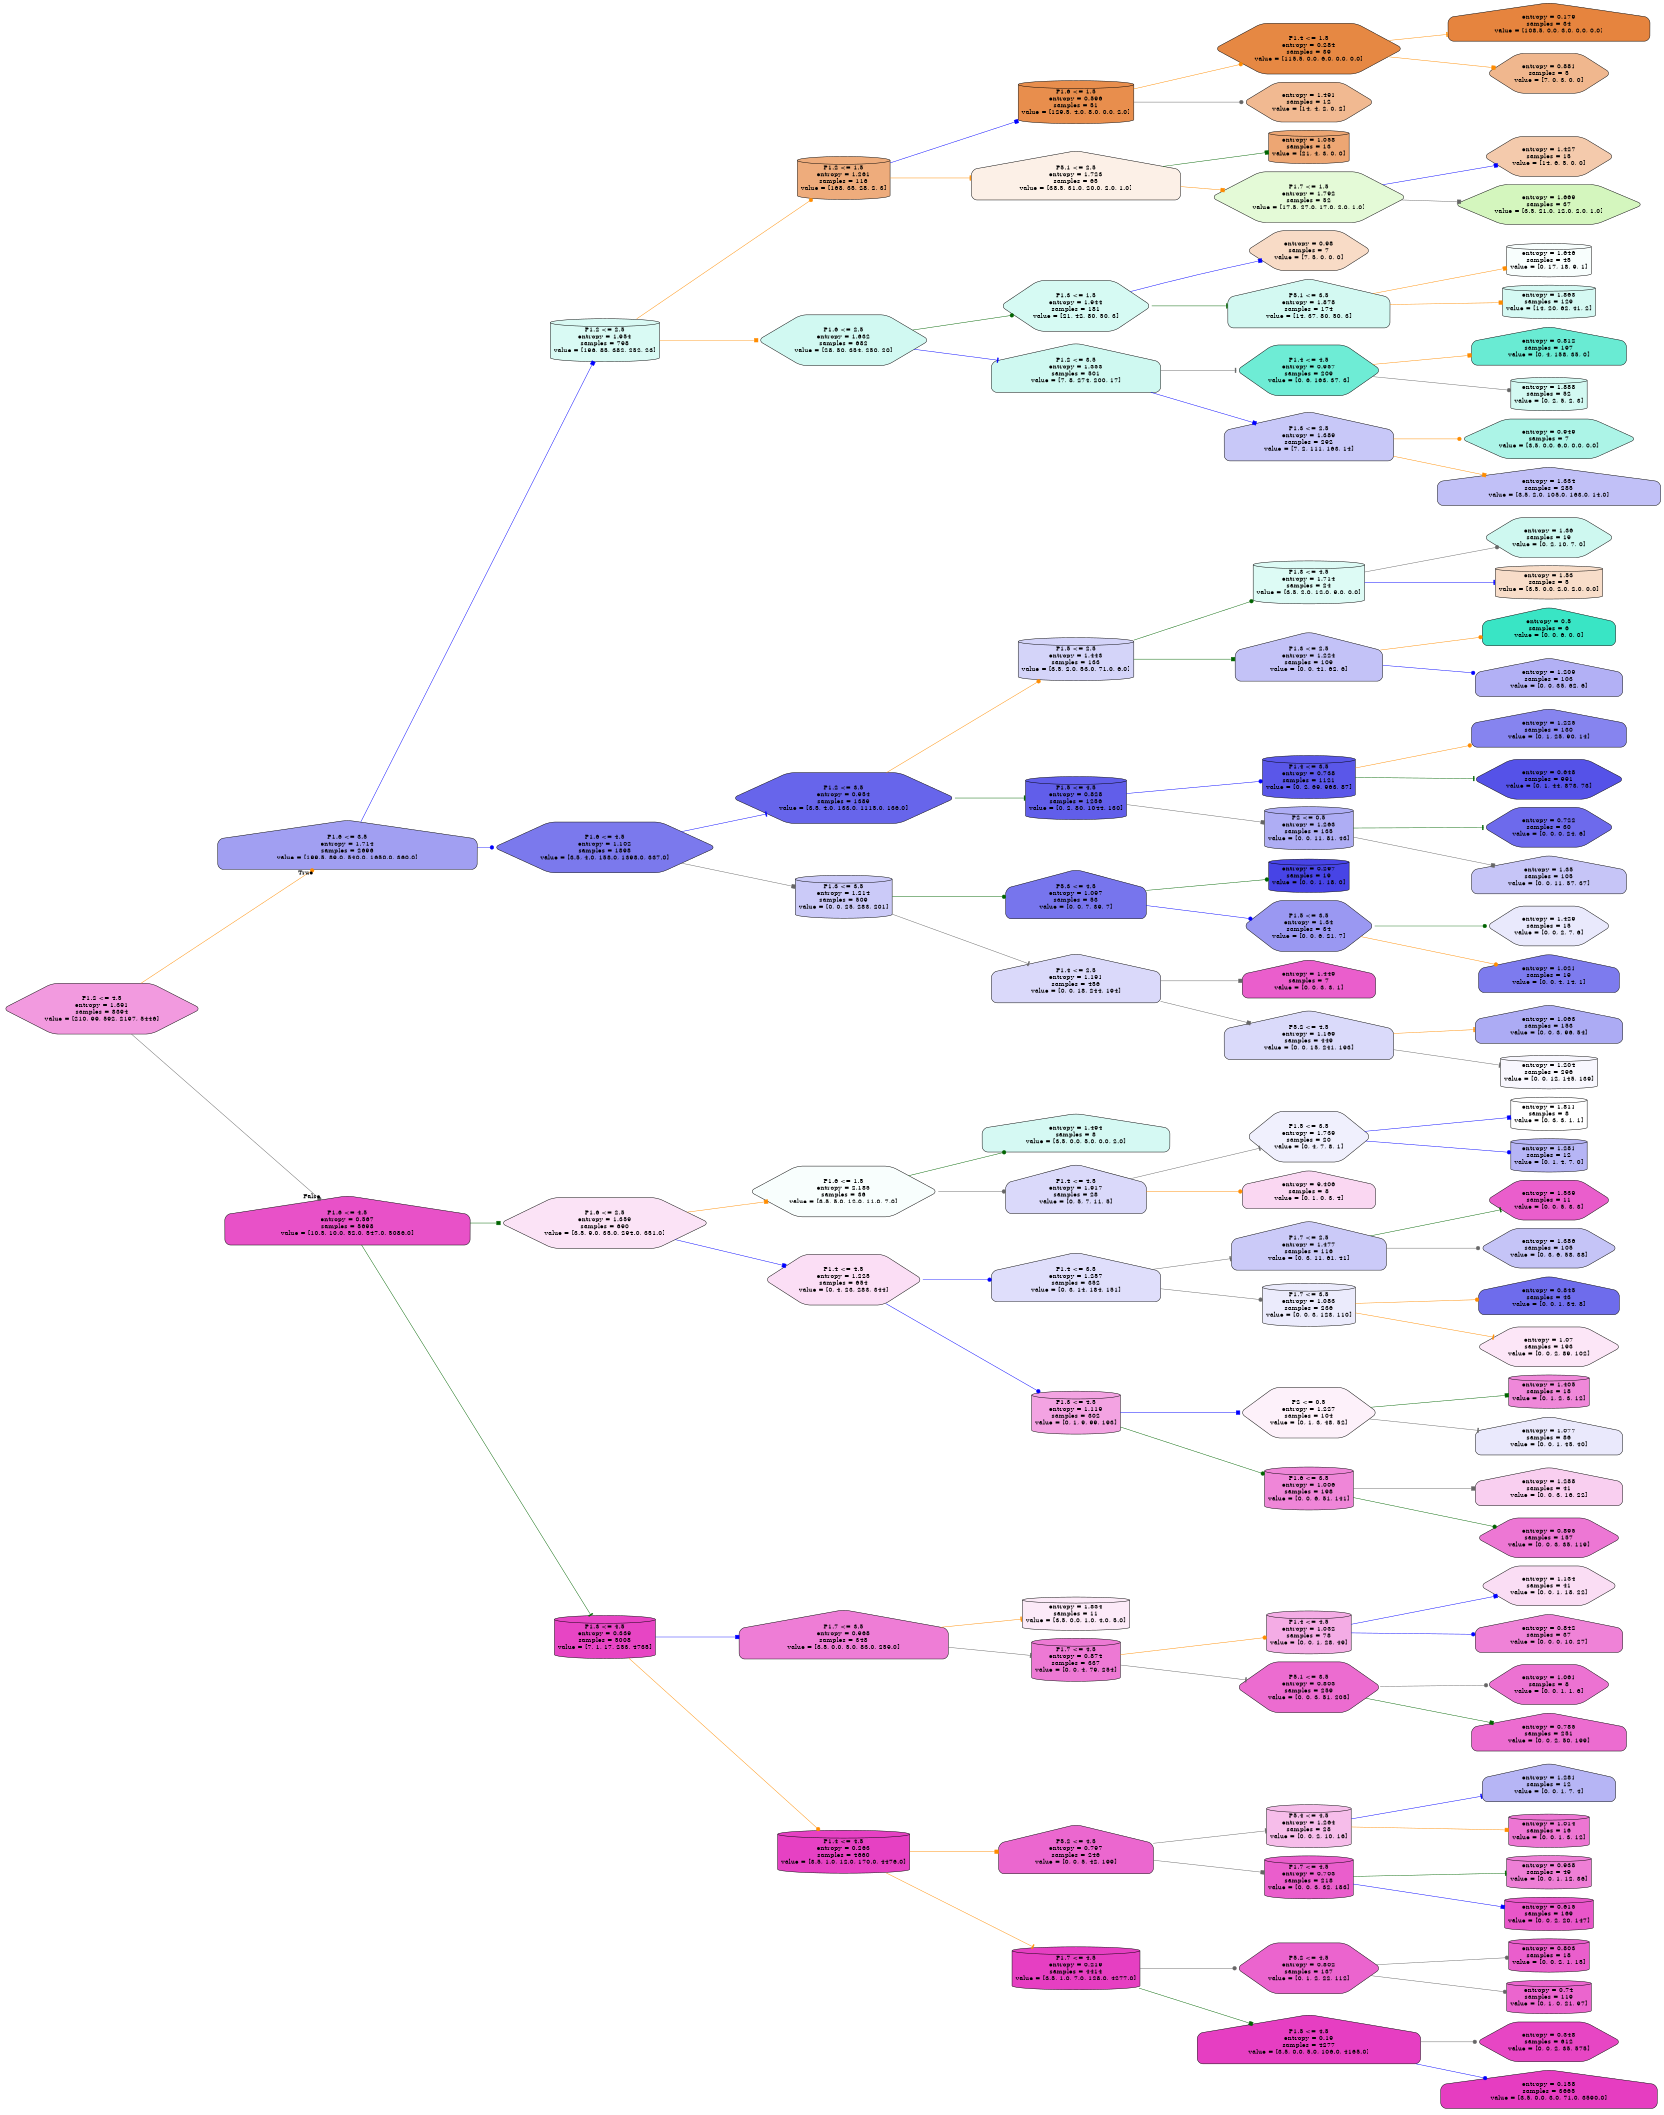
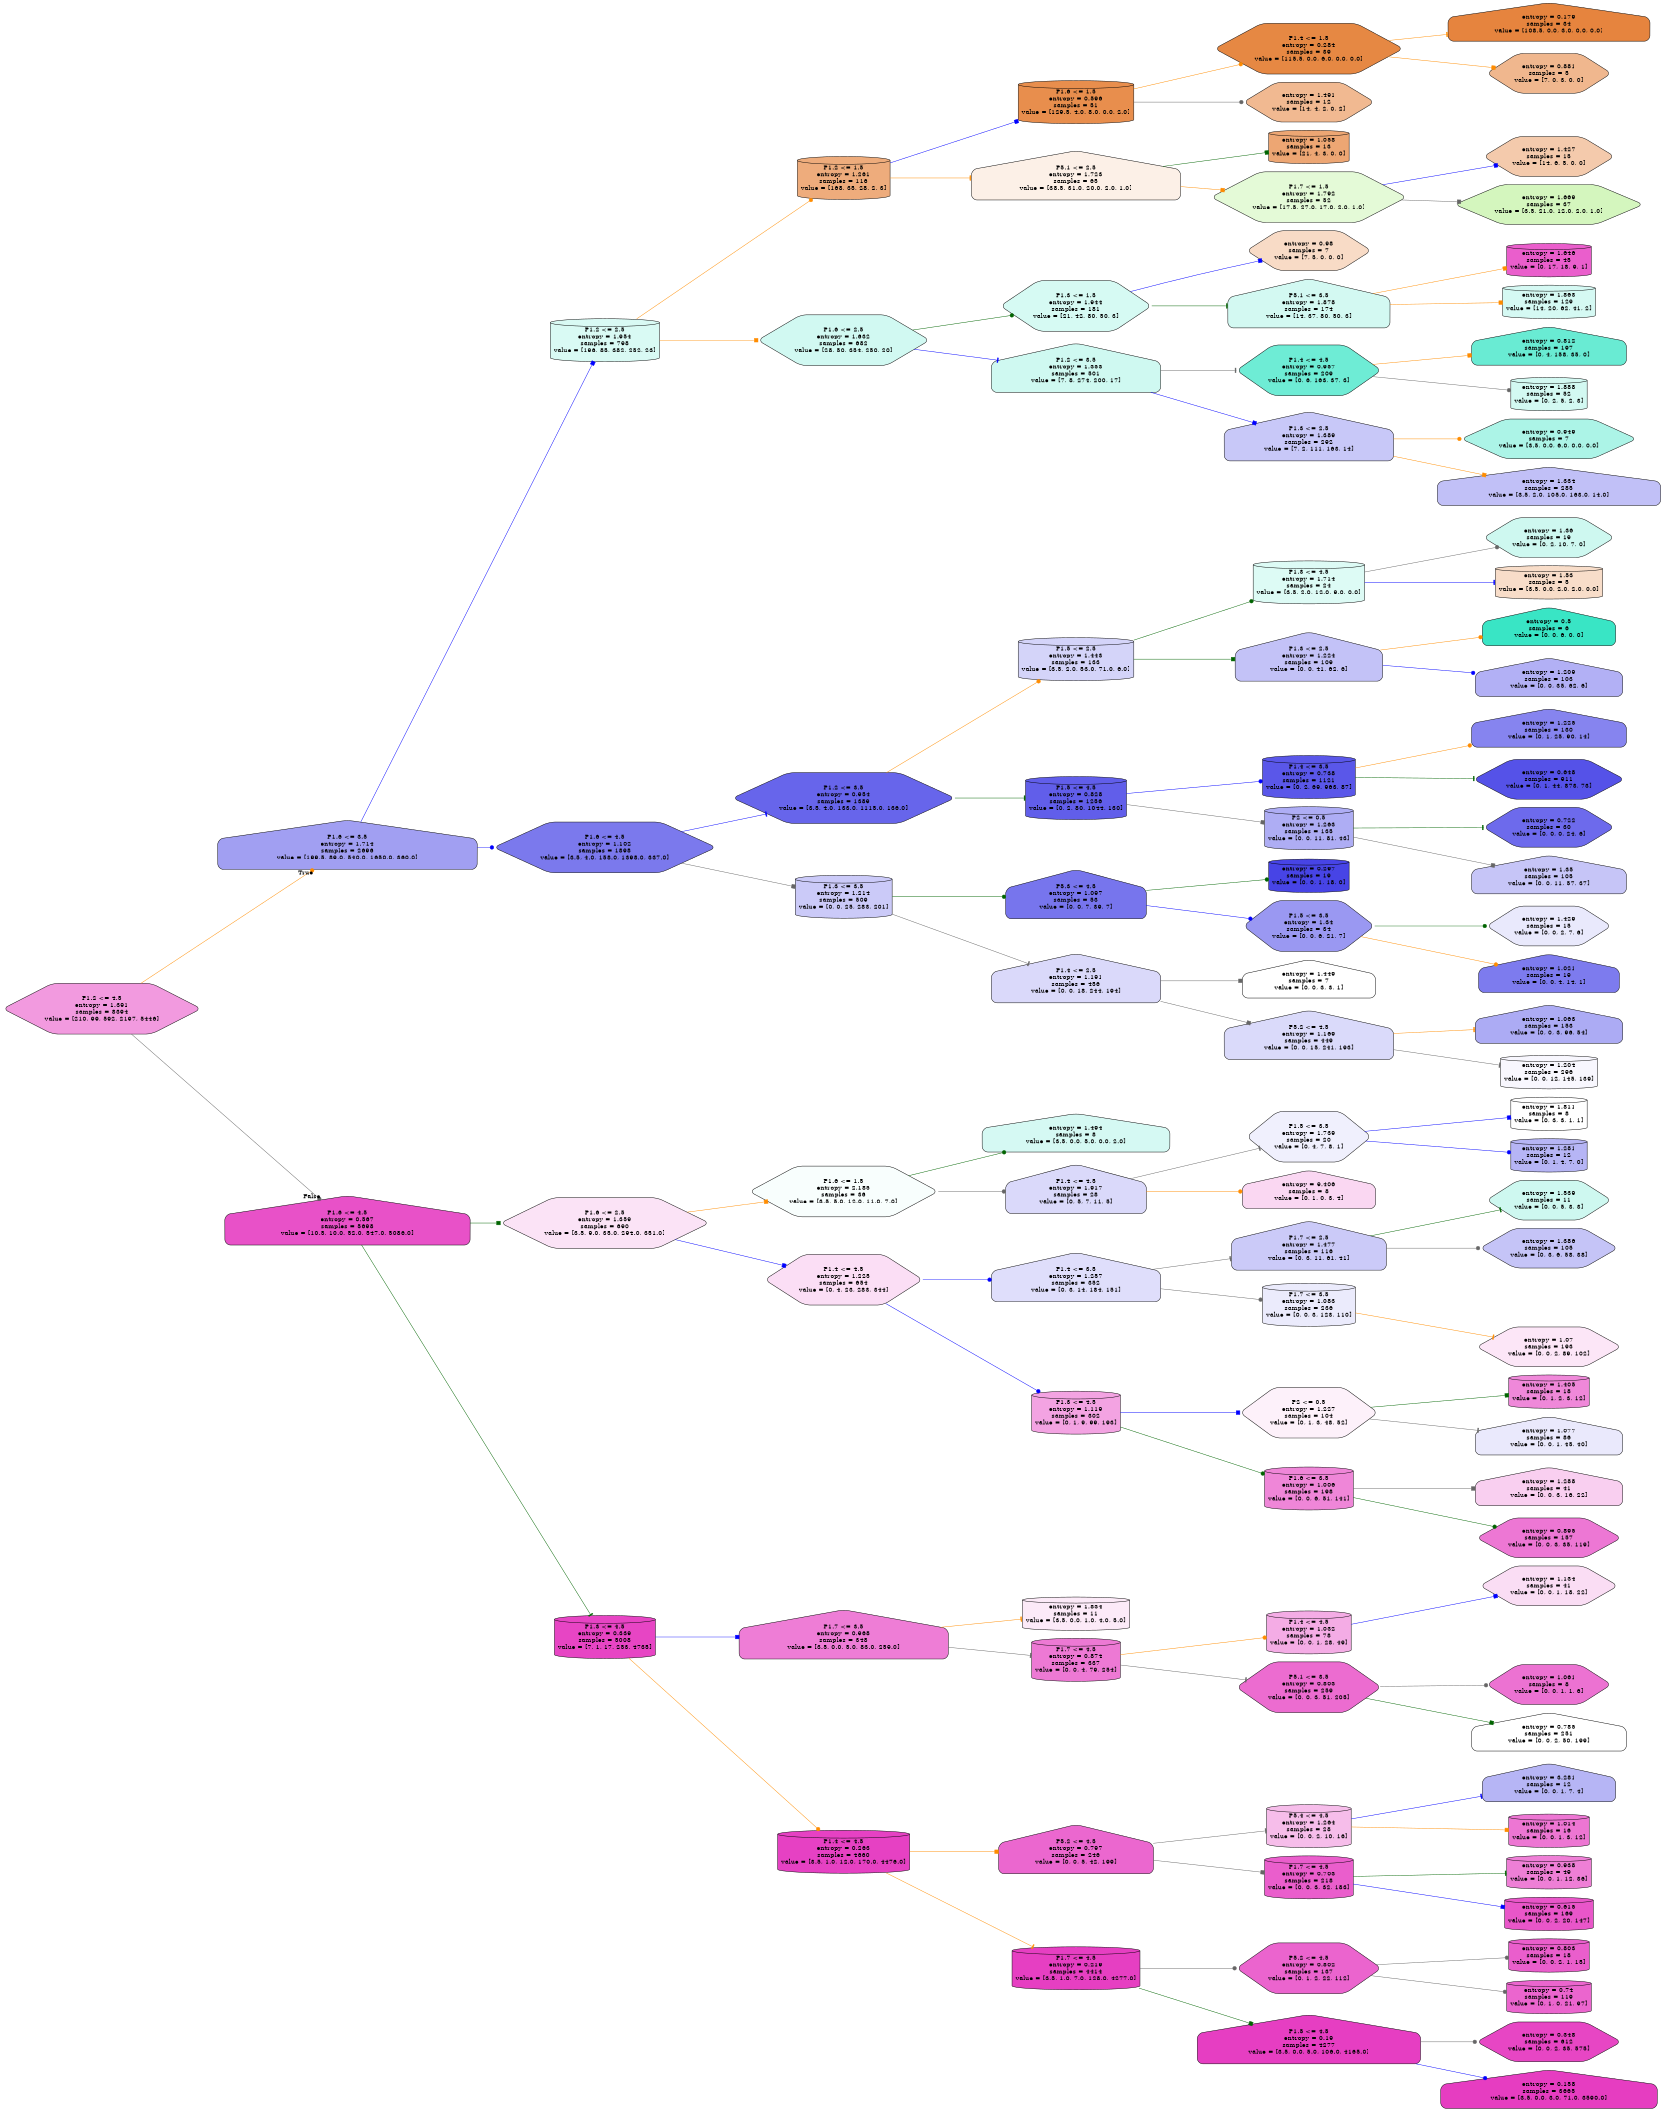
(1549, 260) -> (1549, 260)
(1549, 779) -> (1549, 779)
(1309, 981) -> (1309, 981)
(1549, 1200) -> (1549, 1200)
(1549, 1297) -> none
(1549, 1635) -> none
(1549, 1734) -> (1549, 1734)
(1549, 1785) -> (1549, 1785)
